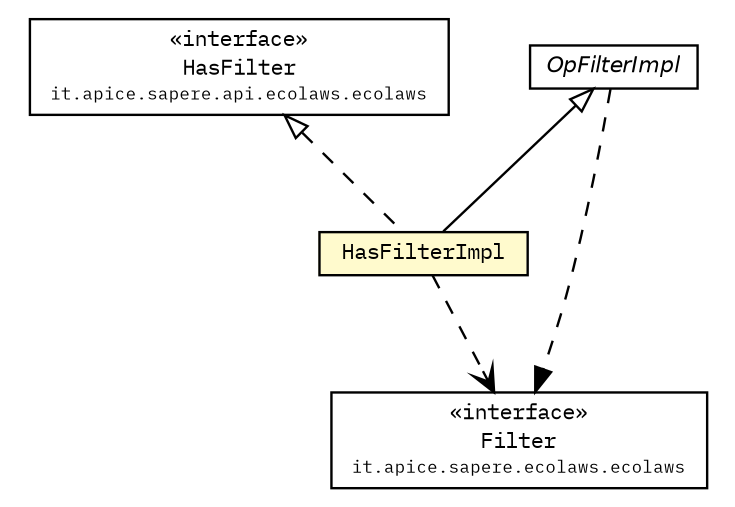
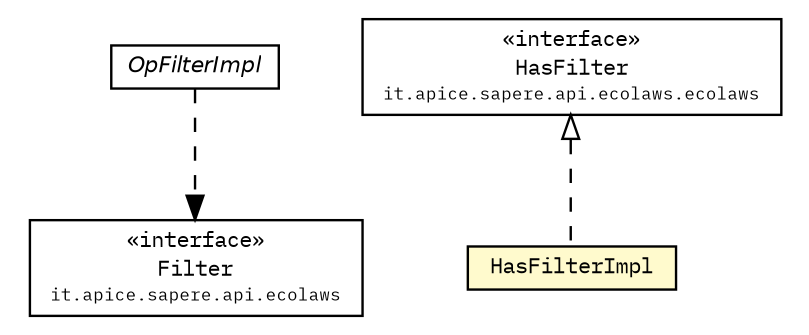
(510, 168) -> none
(458, 323) -> none
(519, 468) -> (196, 296)
